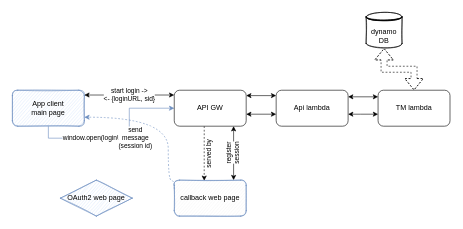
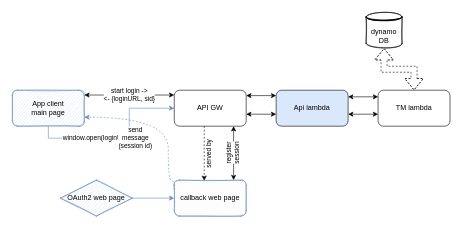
(312, 108) -> (312, 108)
none -> (168, 198)
